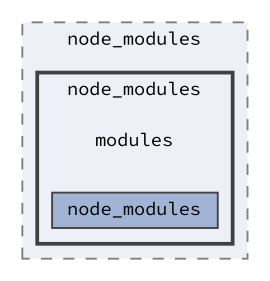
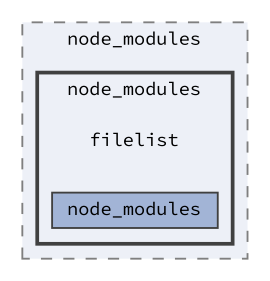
(135, 141) -> (135, 141)
